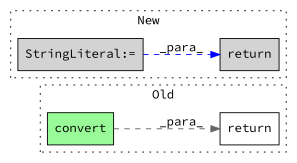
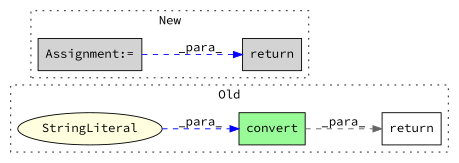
(80, 55) -> (90, 55)
none -> (90, 129)
